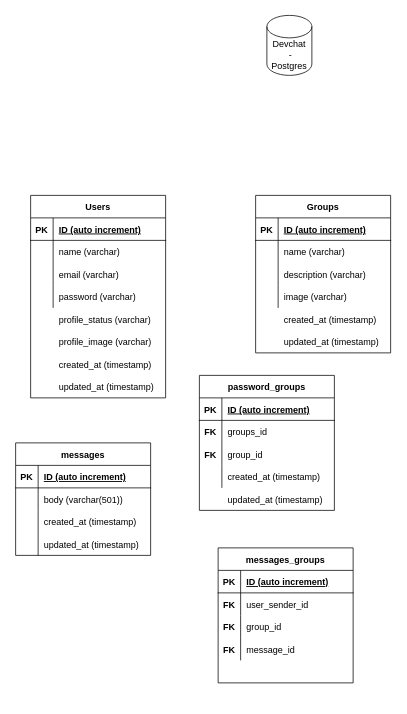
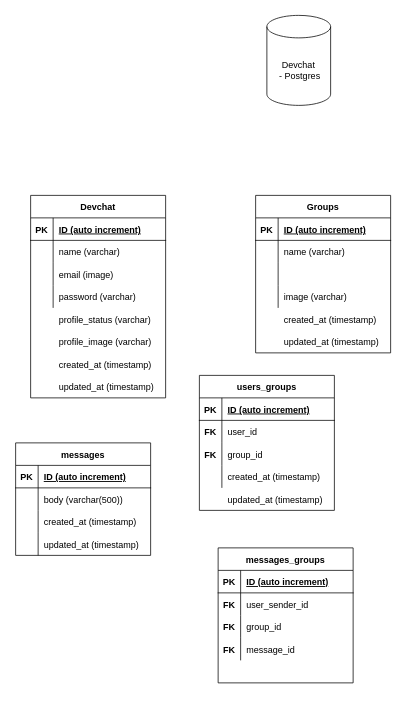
(289, 45) -> (299, 60)
(98, 207) -> (98, 207)
(334, 274) -> none
(93, 275) -> (87, 275)
(266, 387) -> (266, 387)
(249, 432) -> (244, 432)
(90, 500) -> (90, 500)
